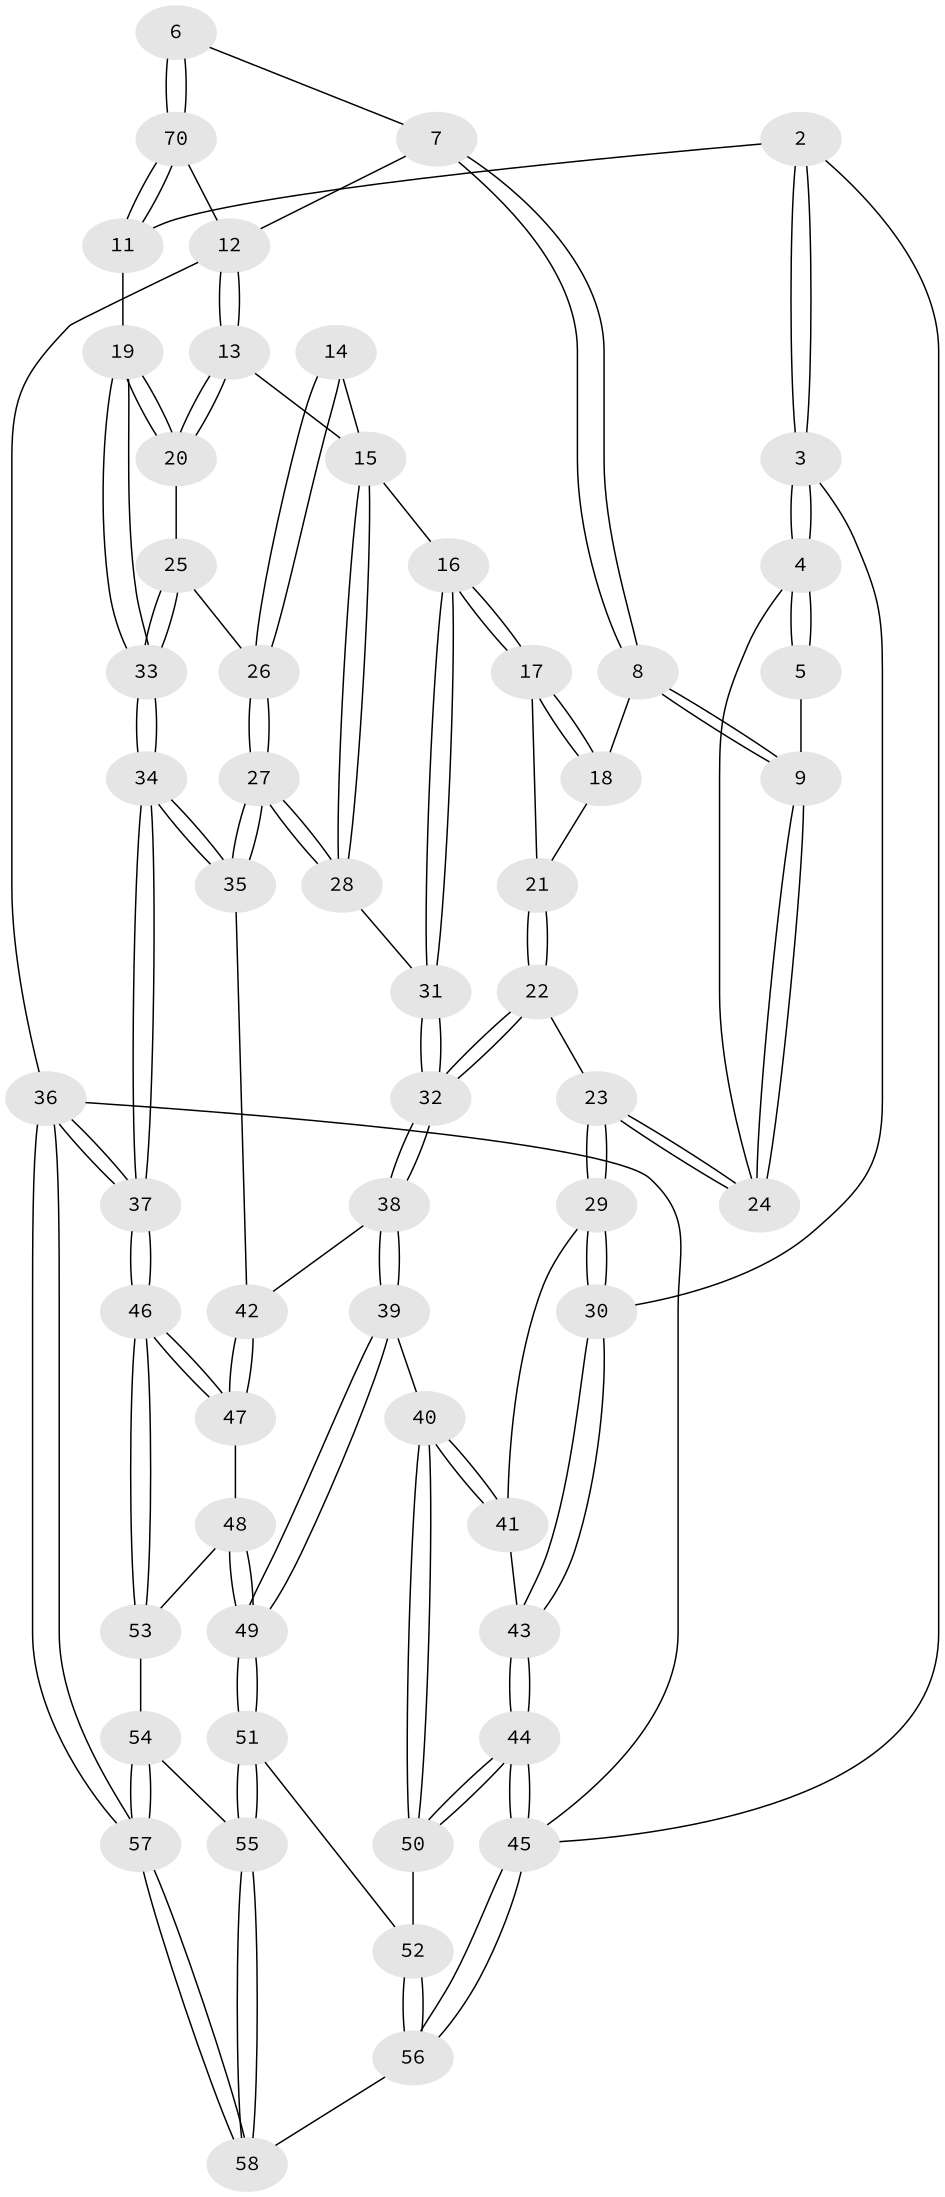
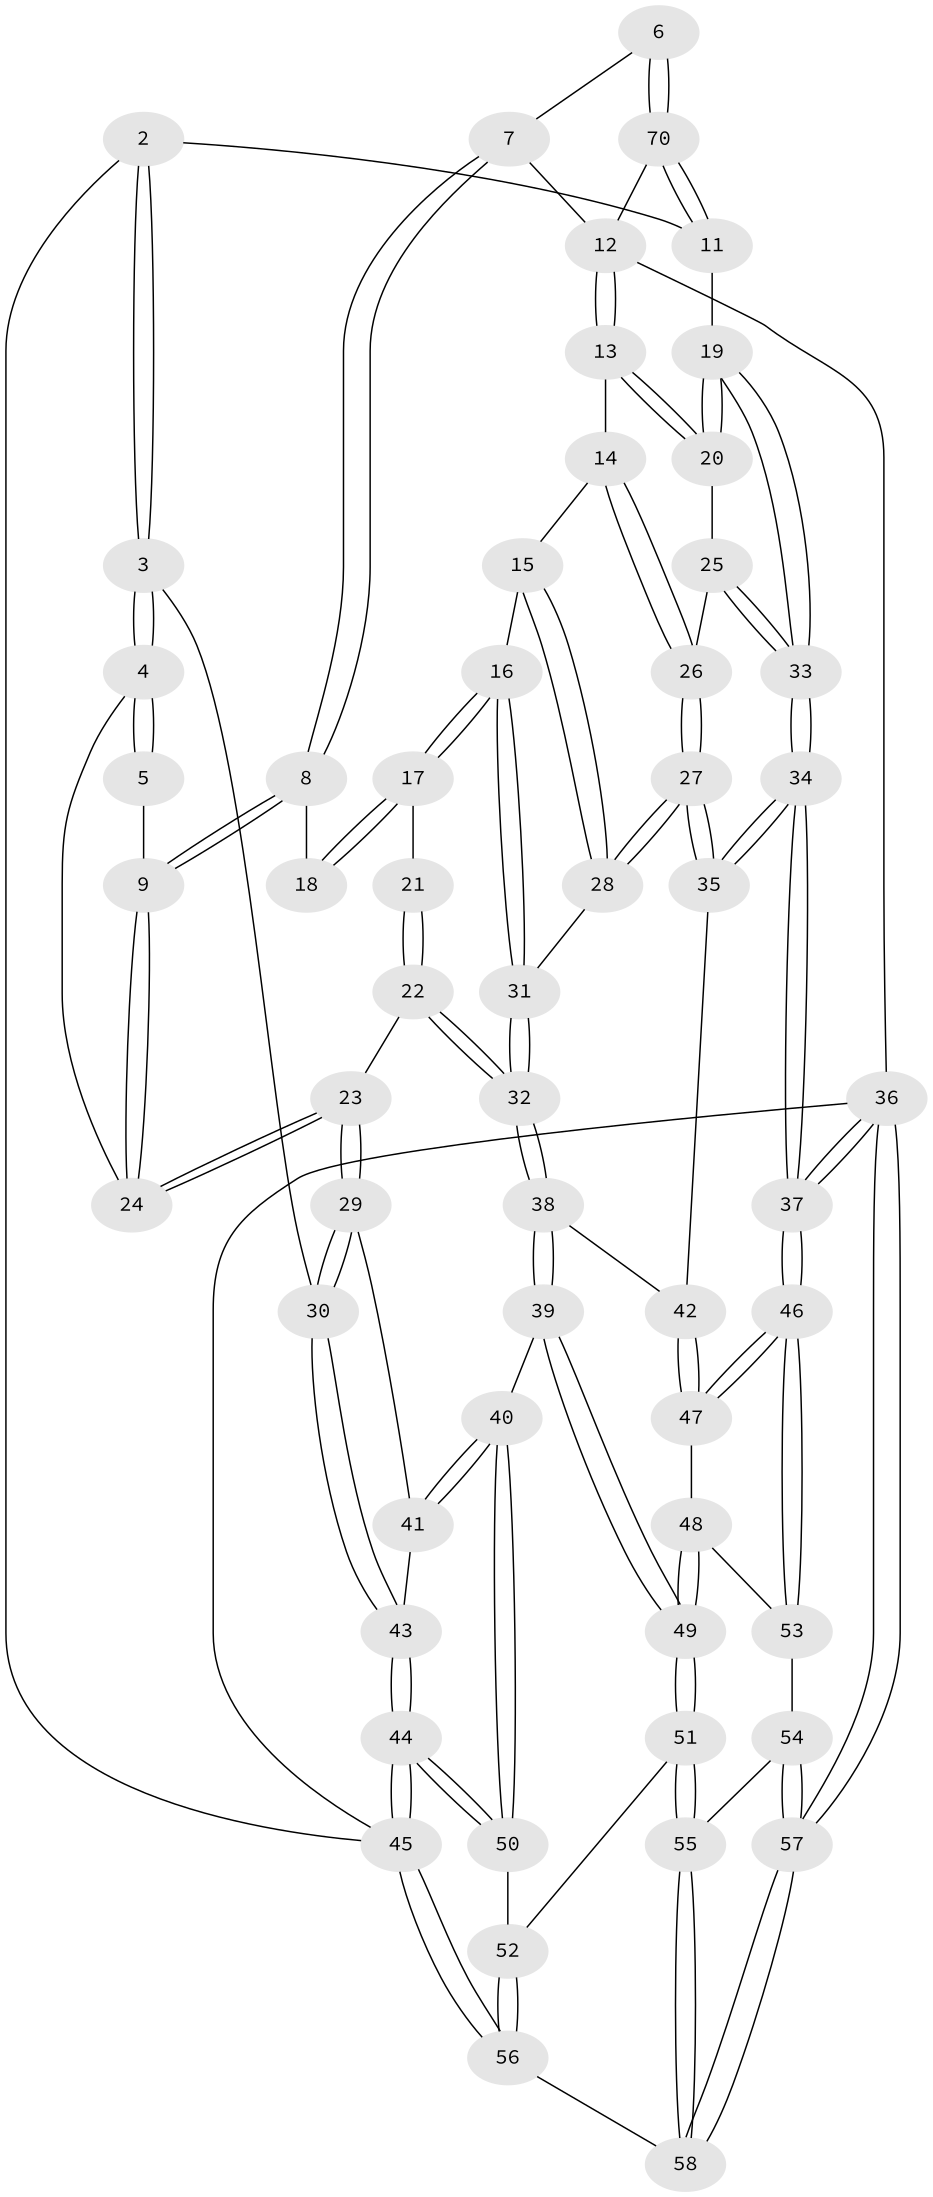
(296, 404) -> (606, 406)
(569, 832) -> none
